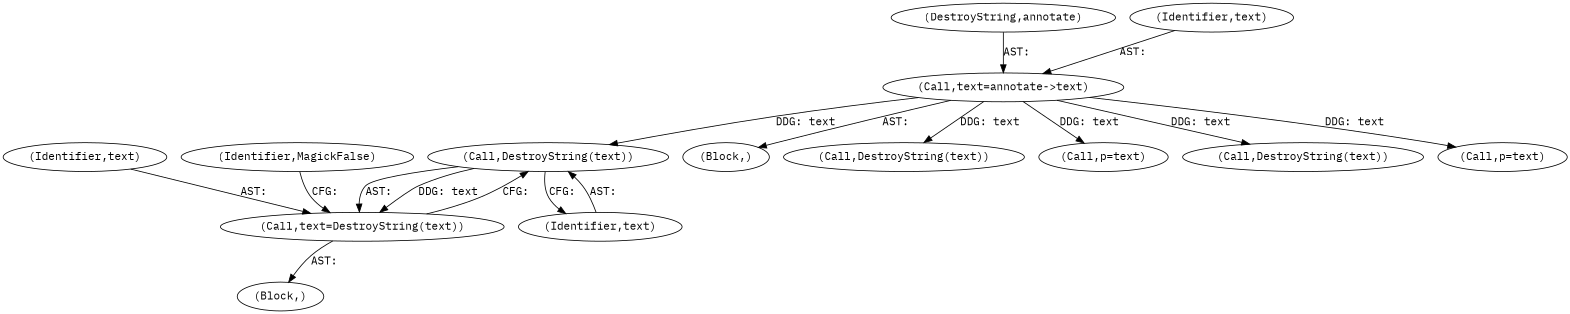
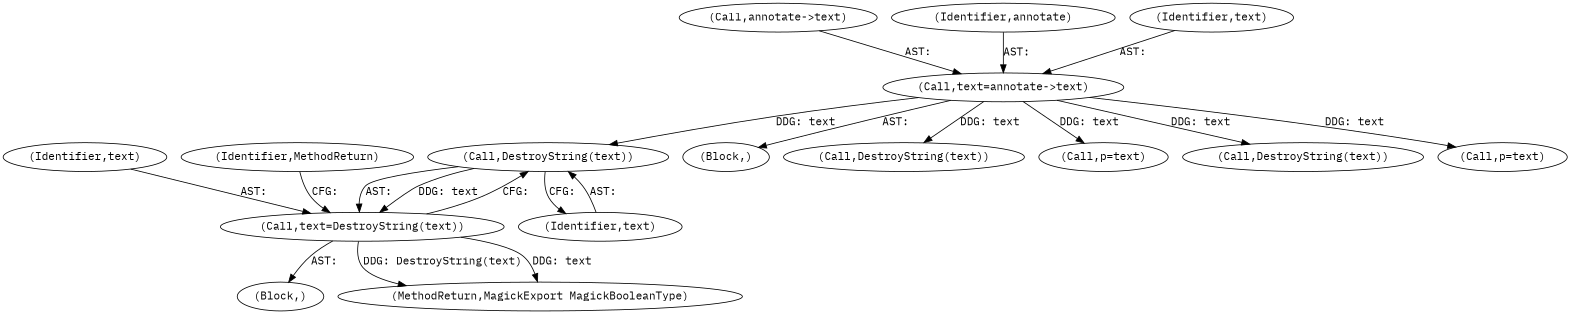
none -> (778, 18)
(1003, 18) -> (1003, 18)
(297, 157) -> (297, 157)
none -> (540, 297)
